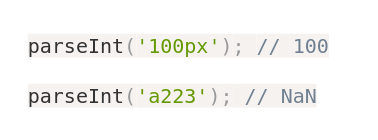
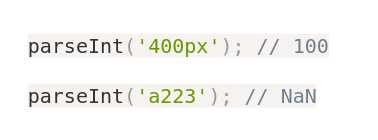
(123, 43) -> (123, 43)
